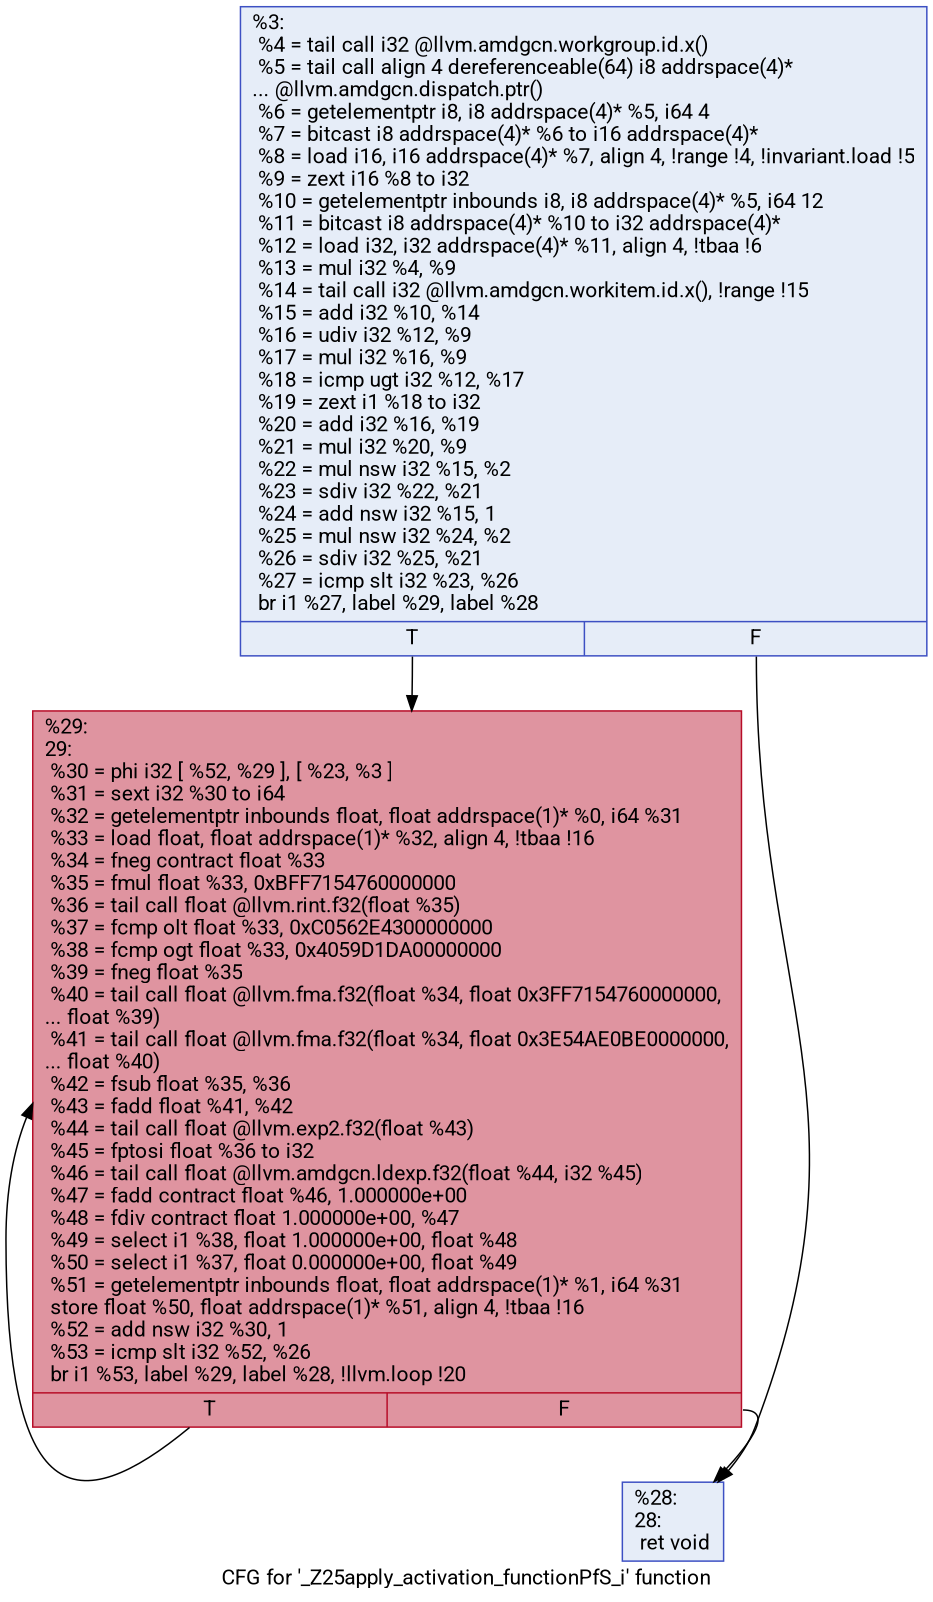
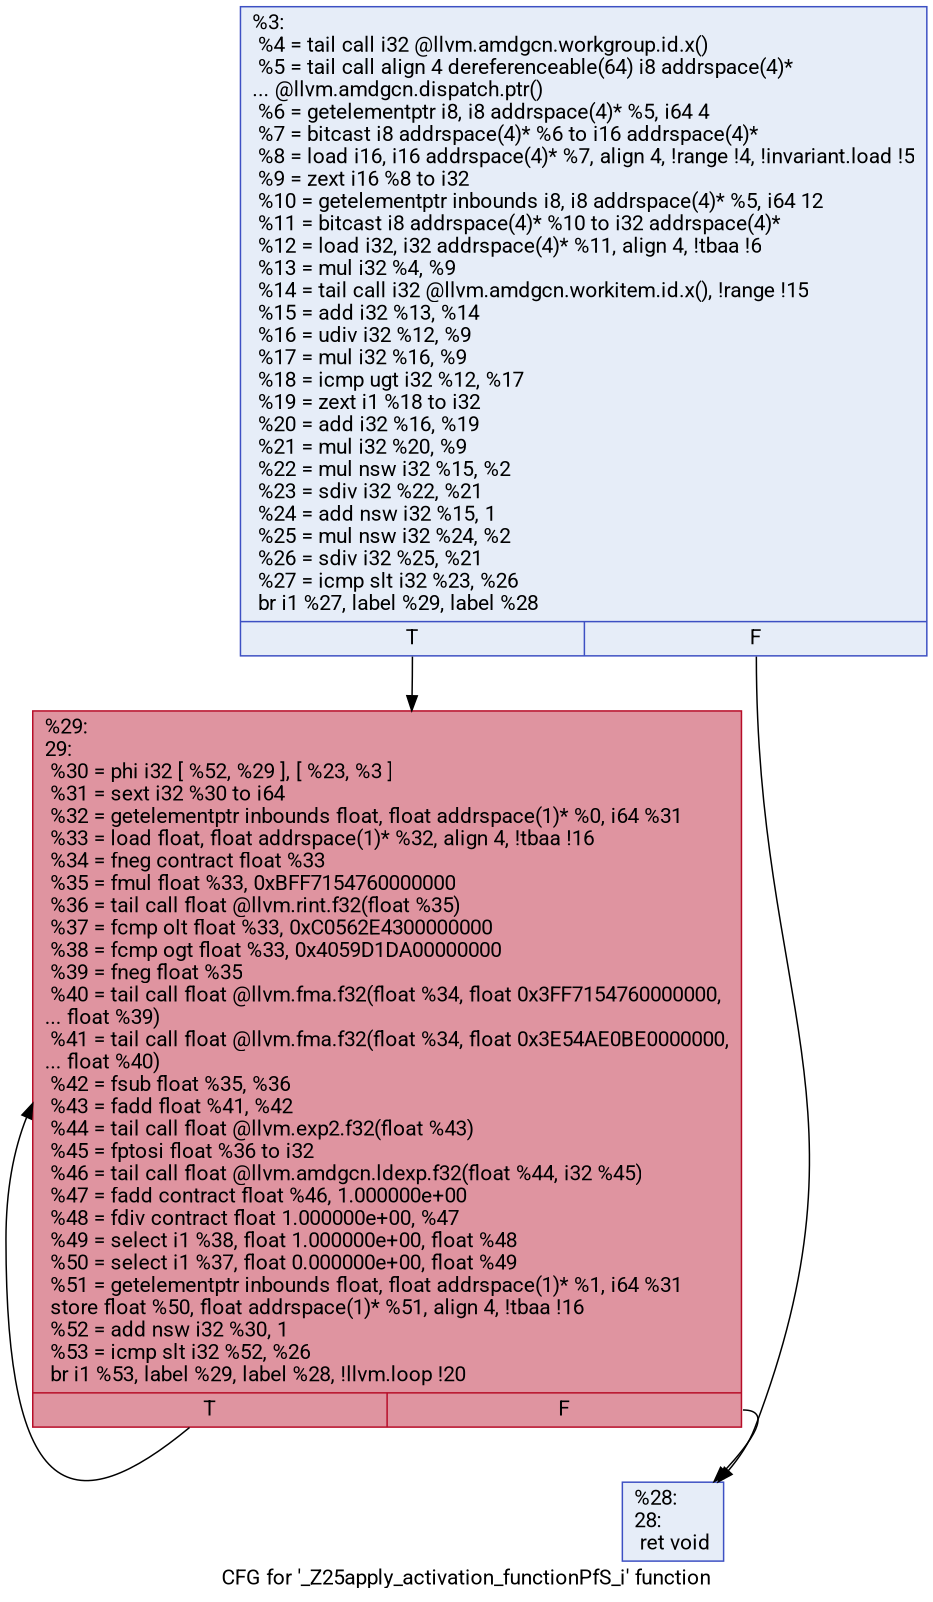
(366, 313) -> (366, 313)
